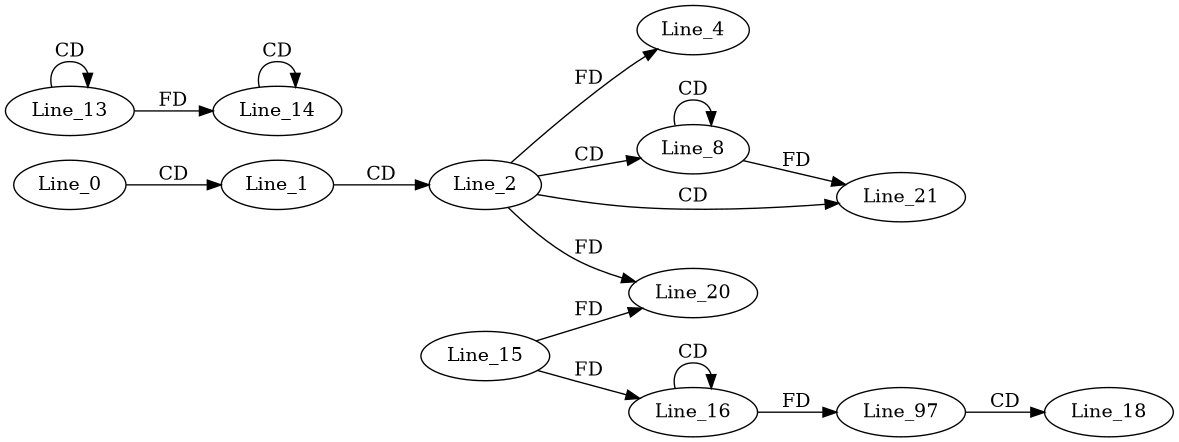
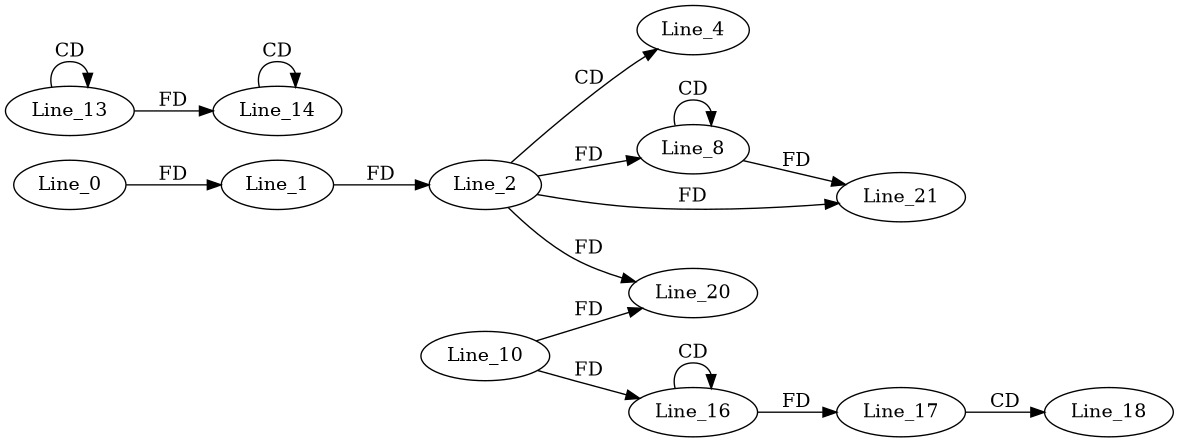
(589, 79) -> (589, 79)
(589, 155) -> (589, 155)
(174, 175) -> (174, 175)
(381, 175) -> (381, 175)
(693, 197) -> (693, 197)
(485, 356) -> (485, 356)
(901, 412) -> (901, 412)
